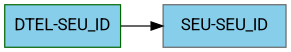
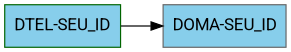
(225, 26) -> (225, 26)
